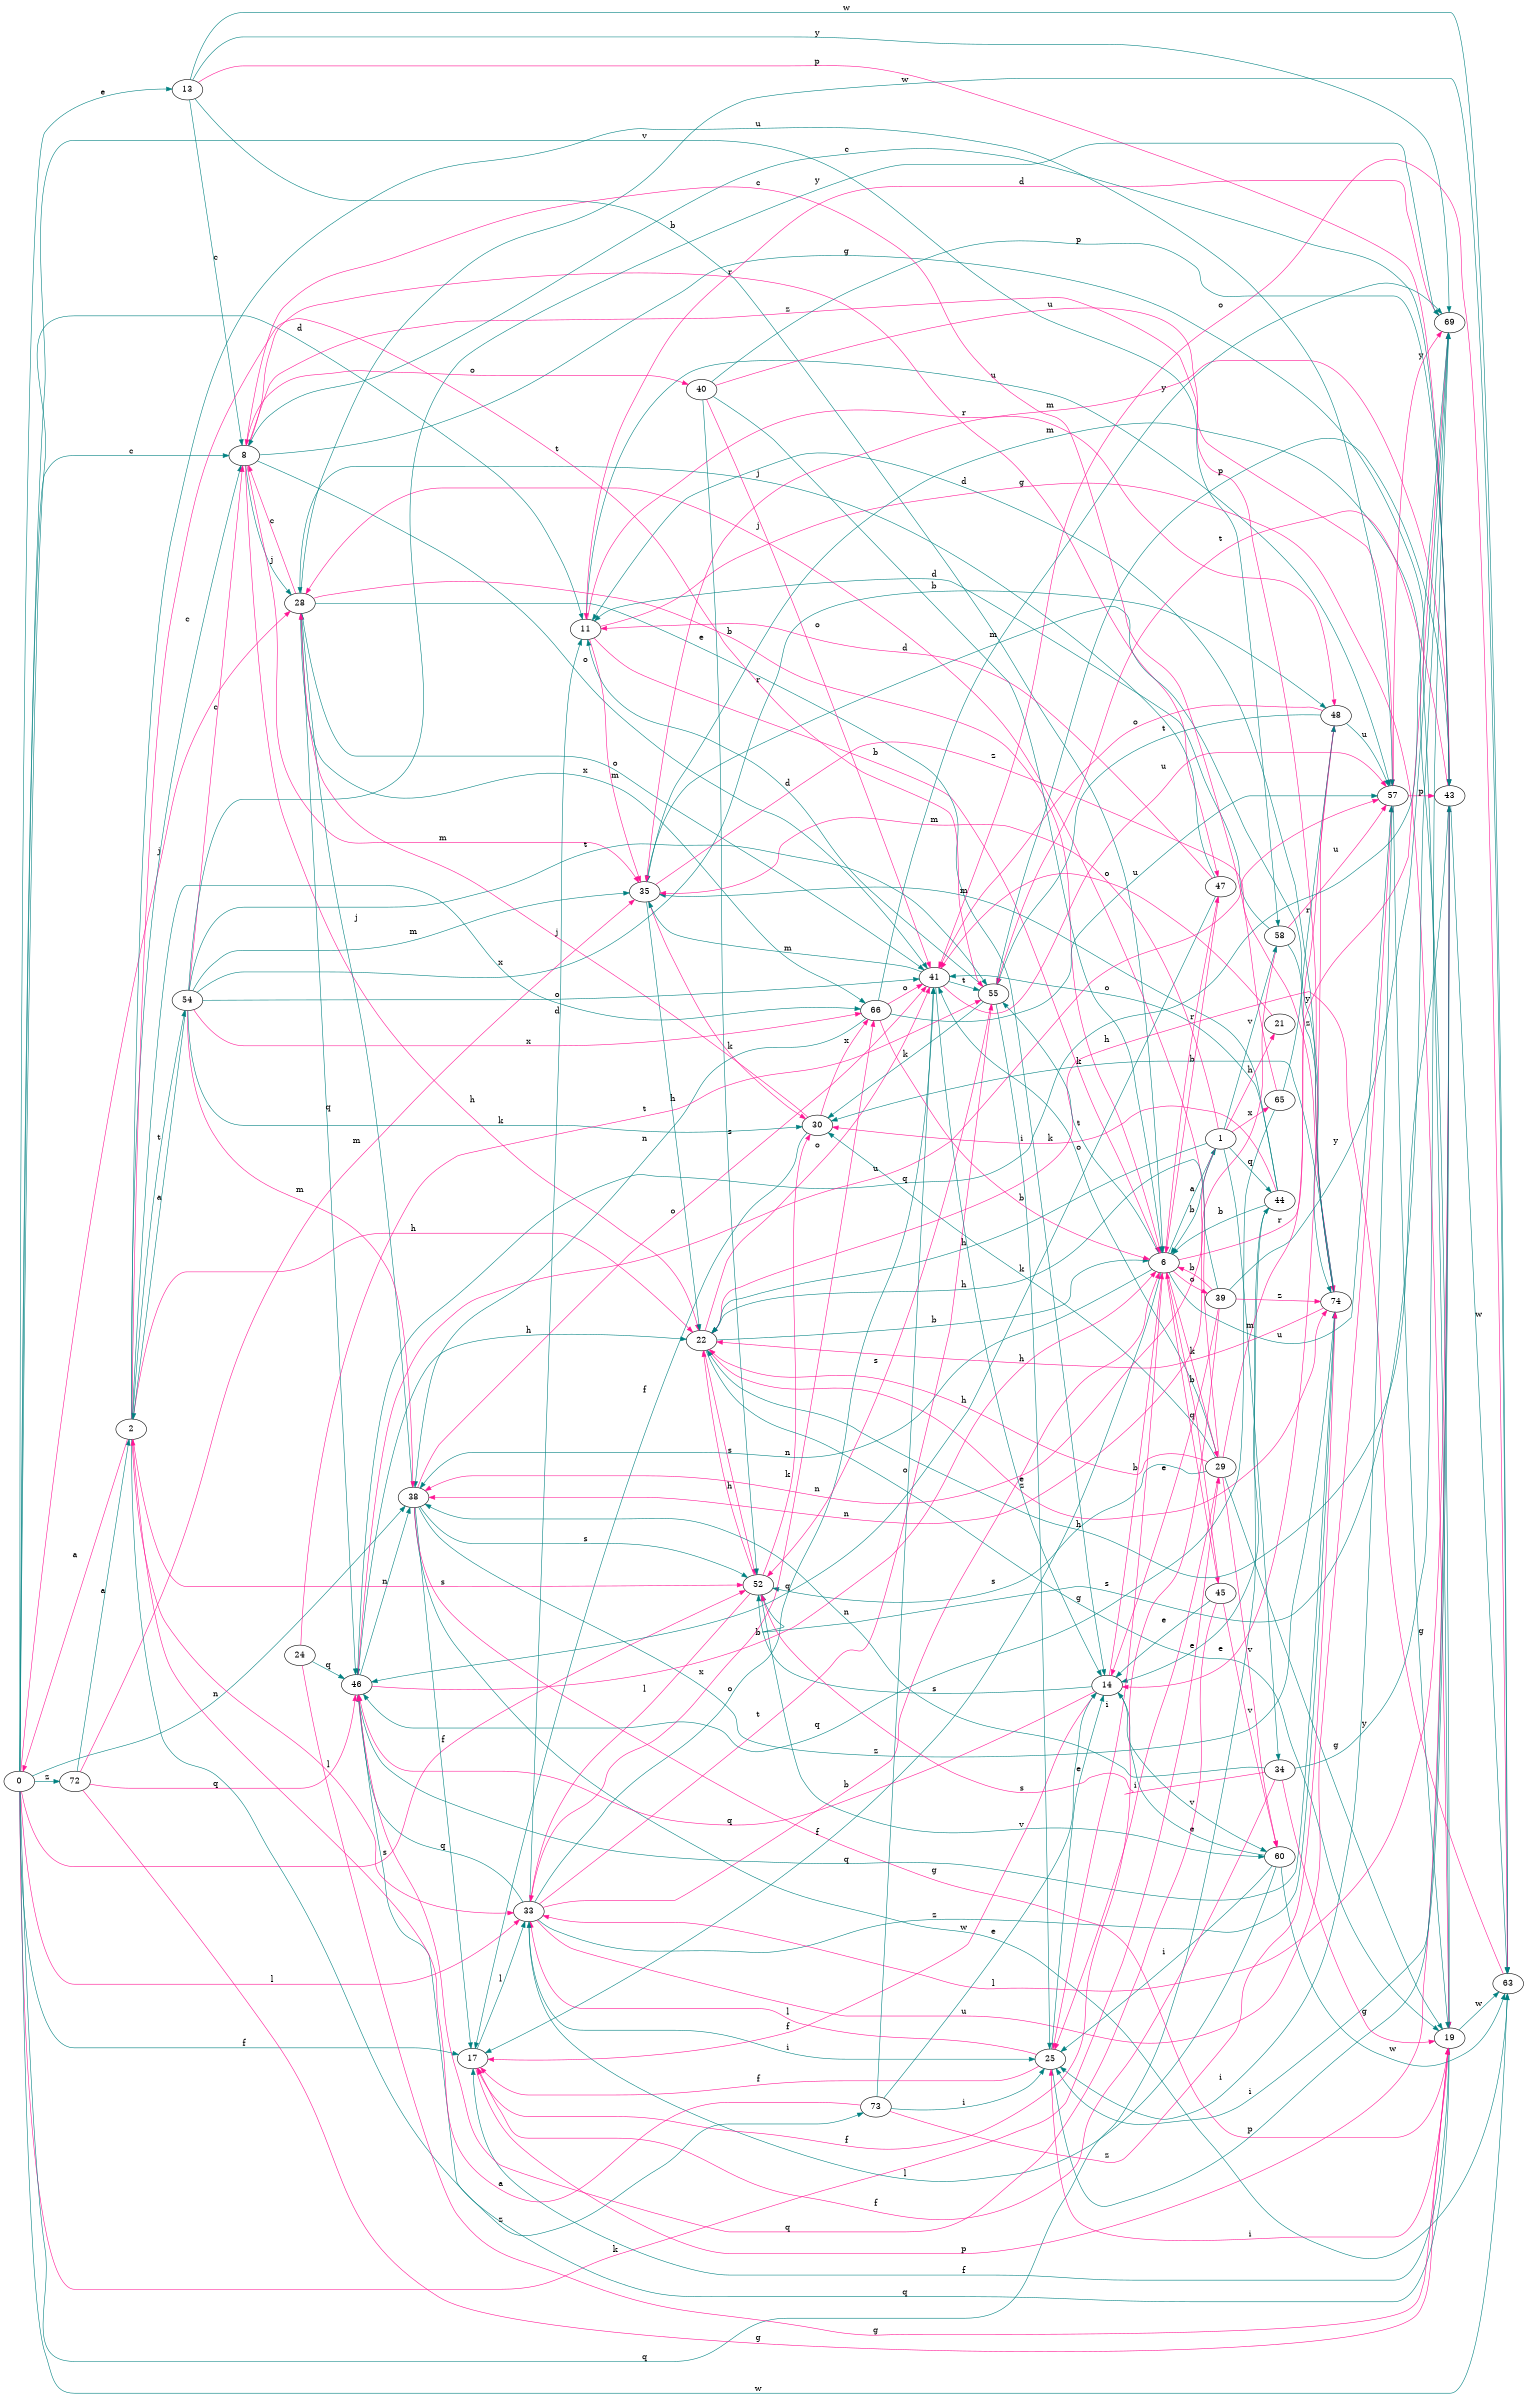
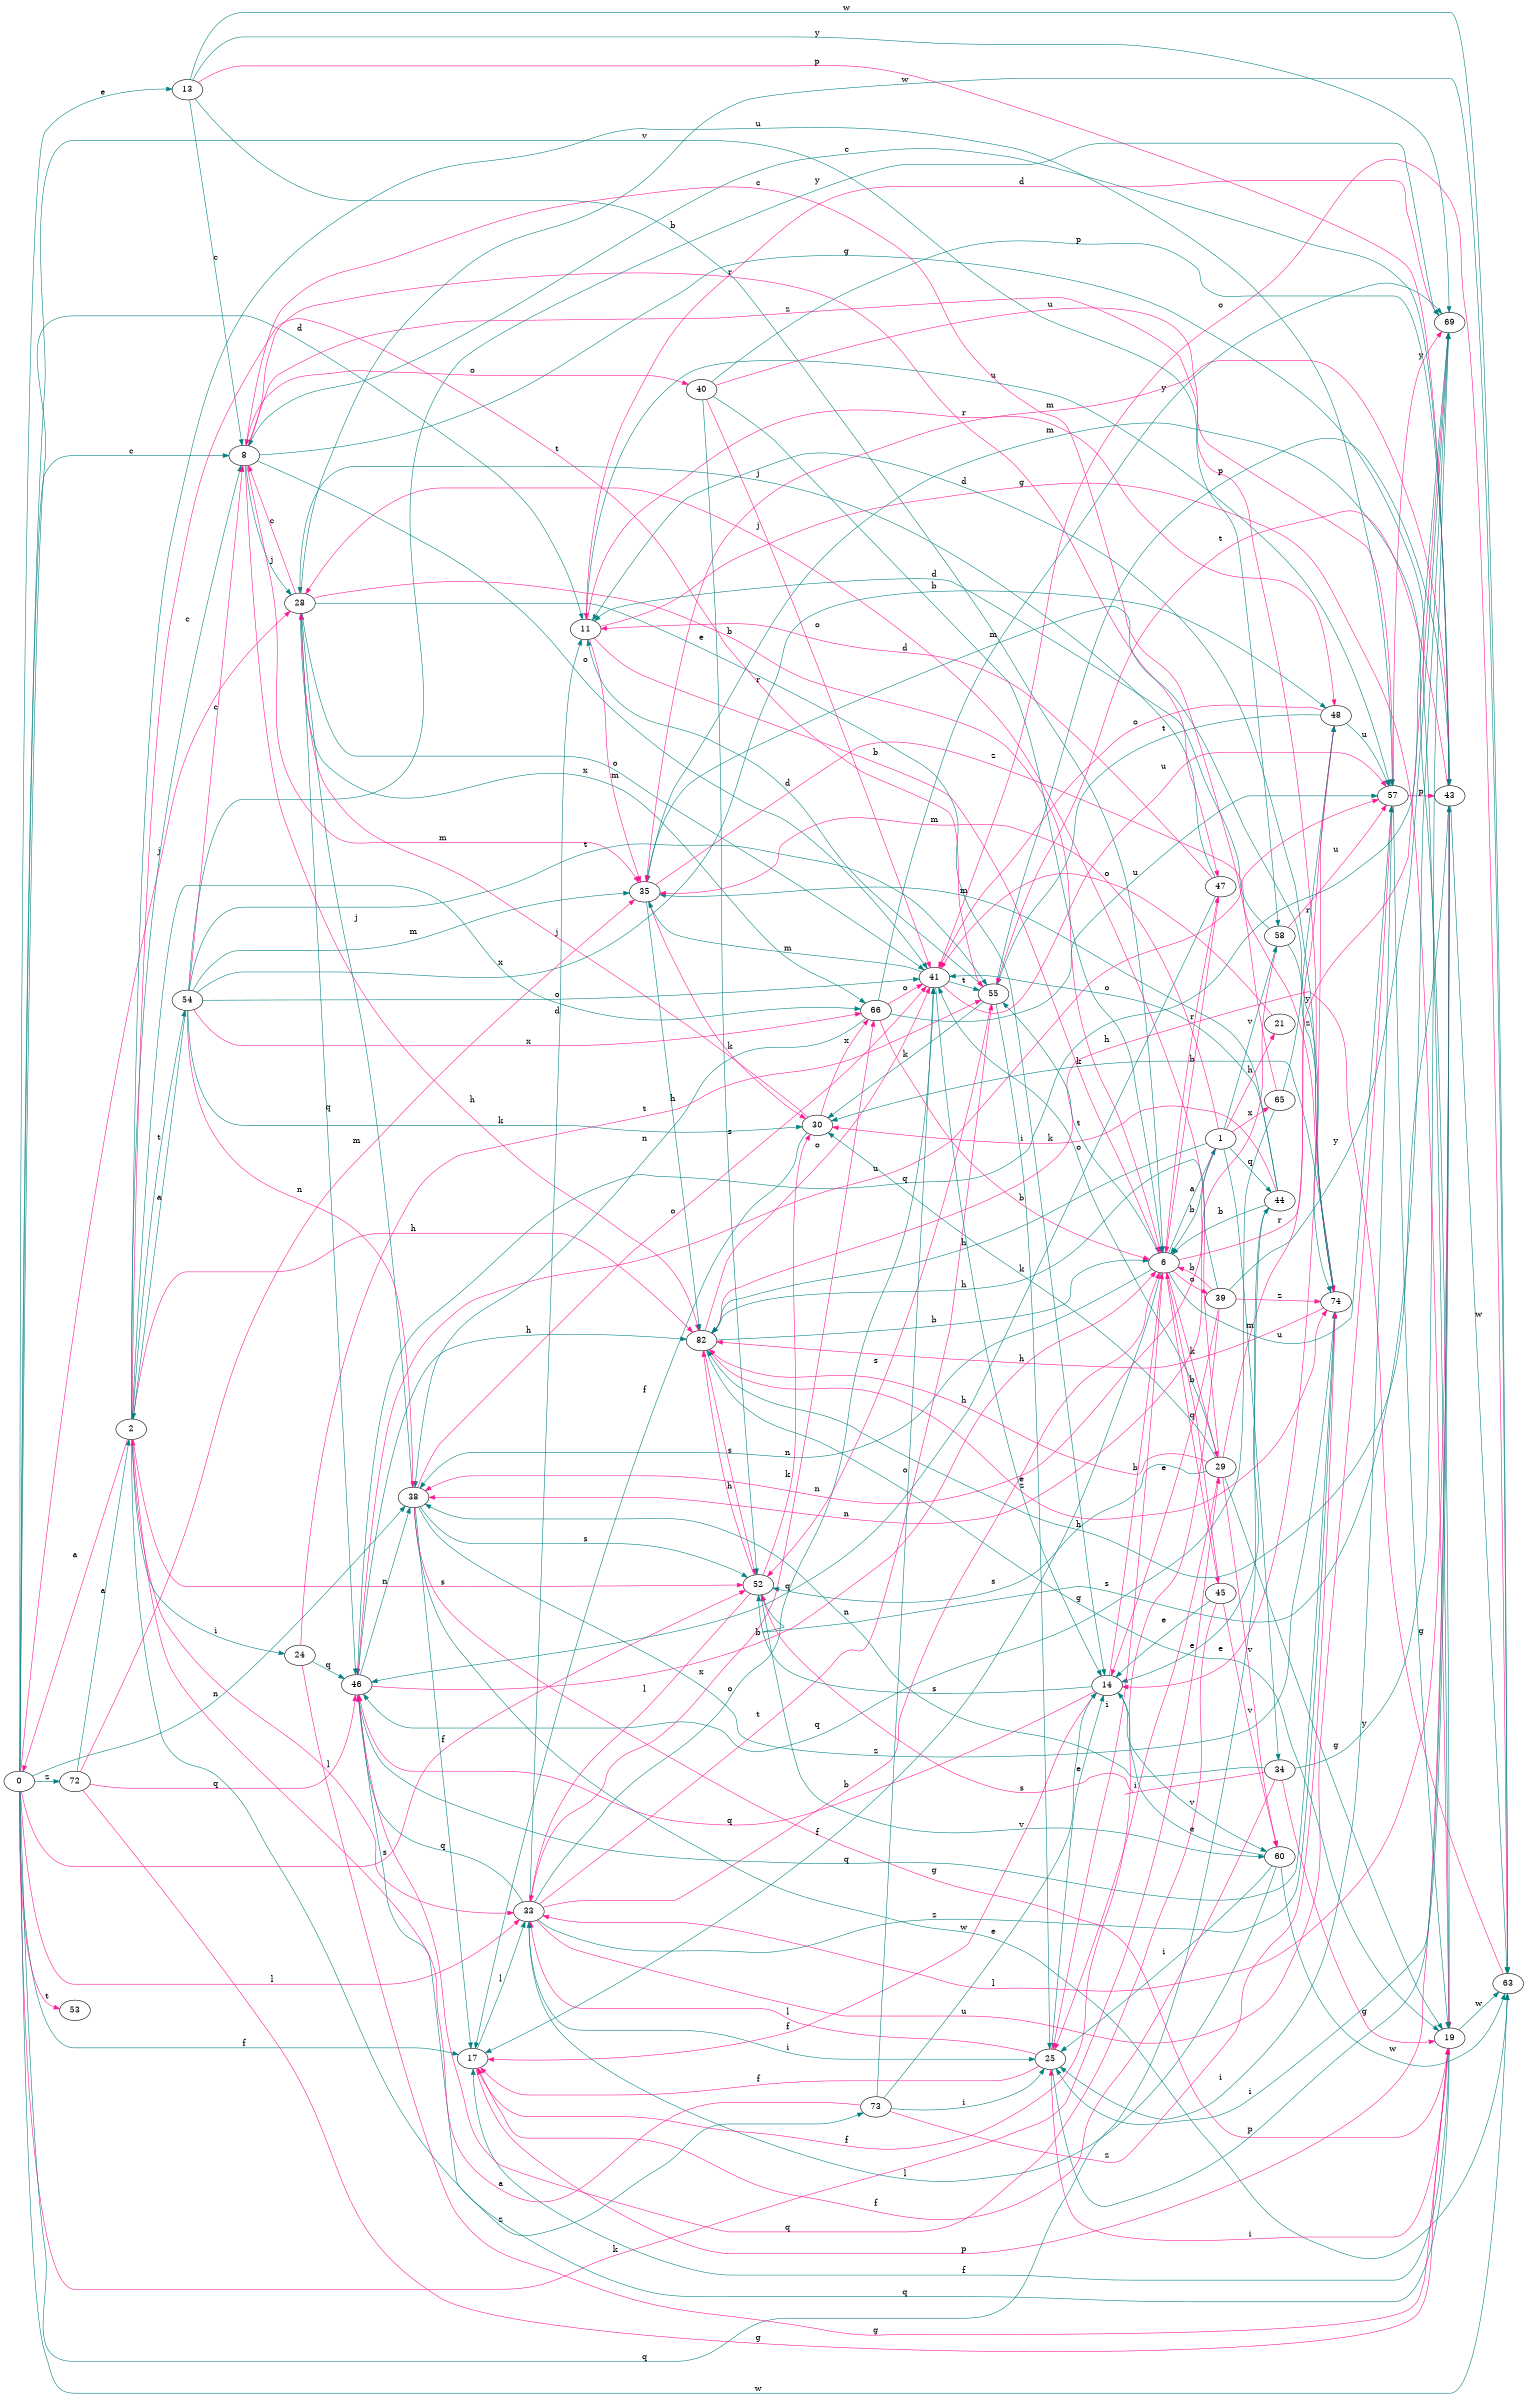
(300, 1190) -> (300, 1190)
(702, 1341) -> (702, 1341)
none -> (165, 1604)
none -> (75, 2010)
